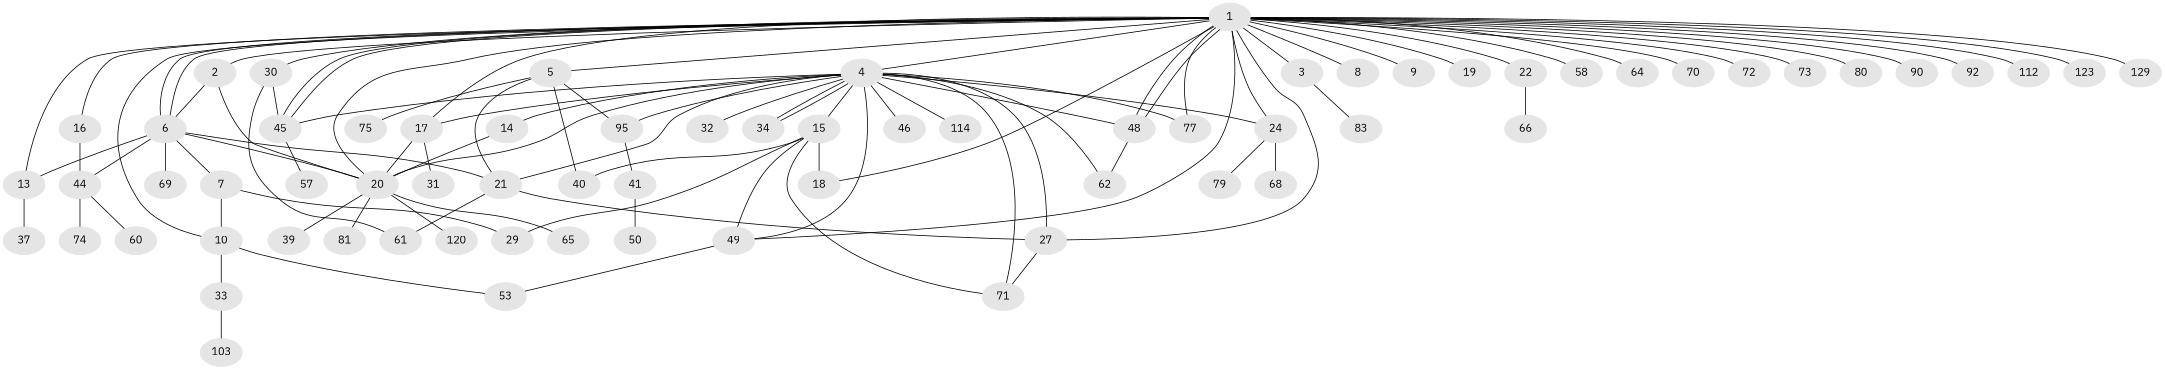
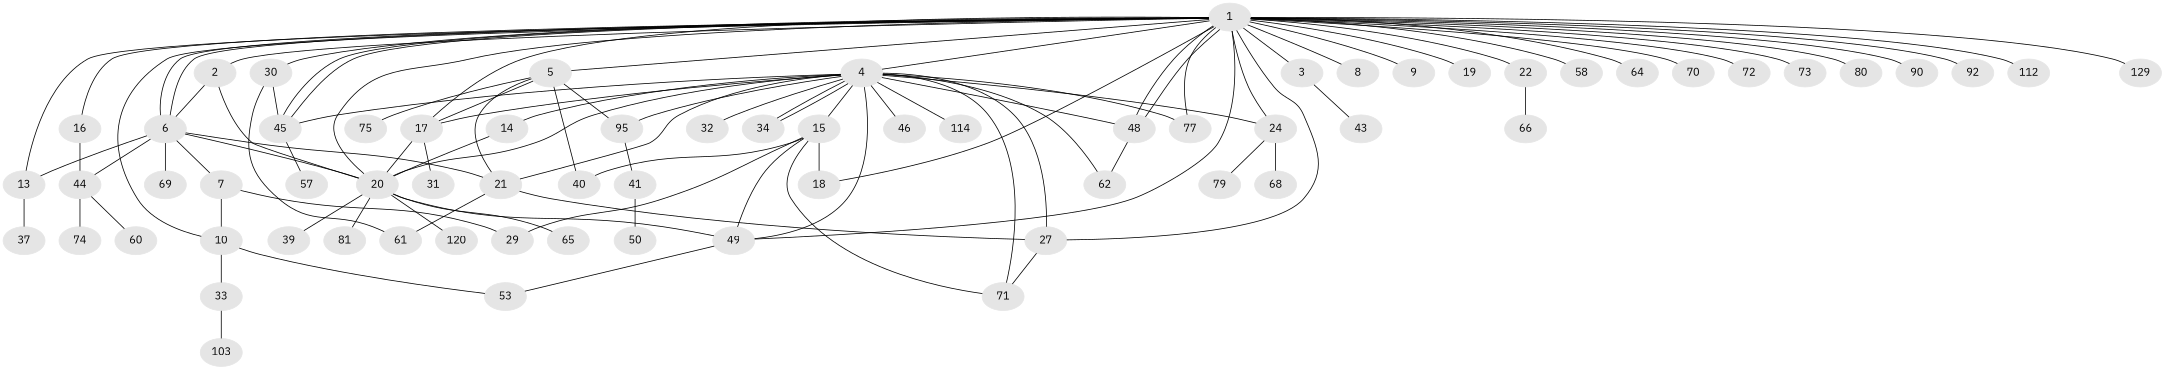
(2085, 73) -> none
none -> (481, 103)
(1361, 129) -> (1361, 129)
none -> (545, 218)
